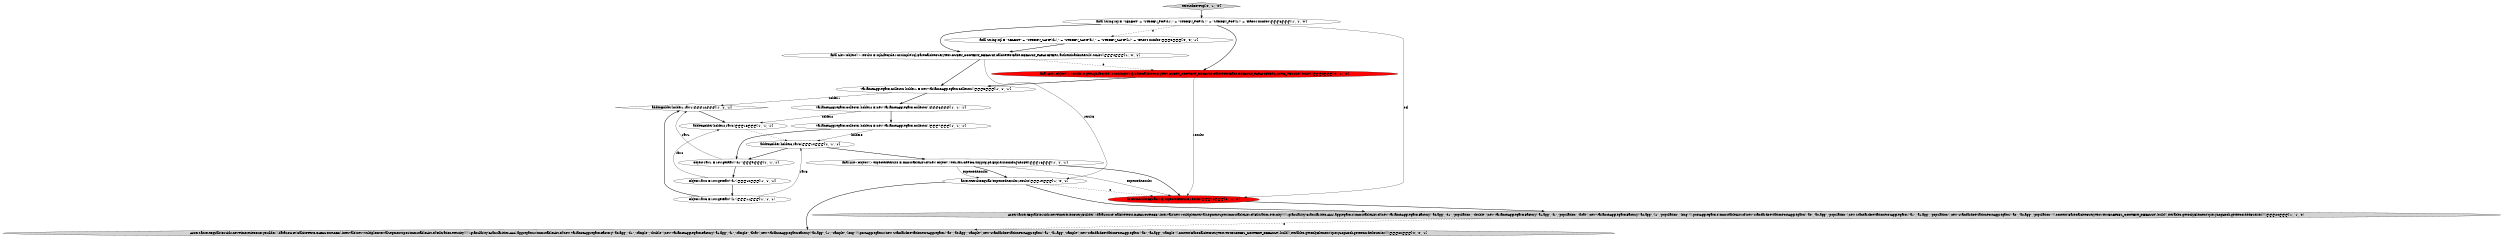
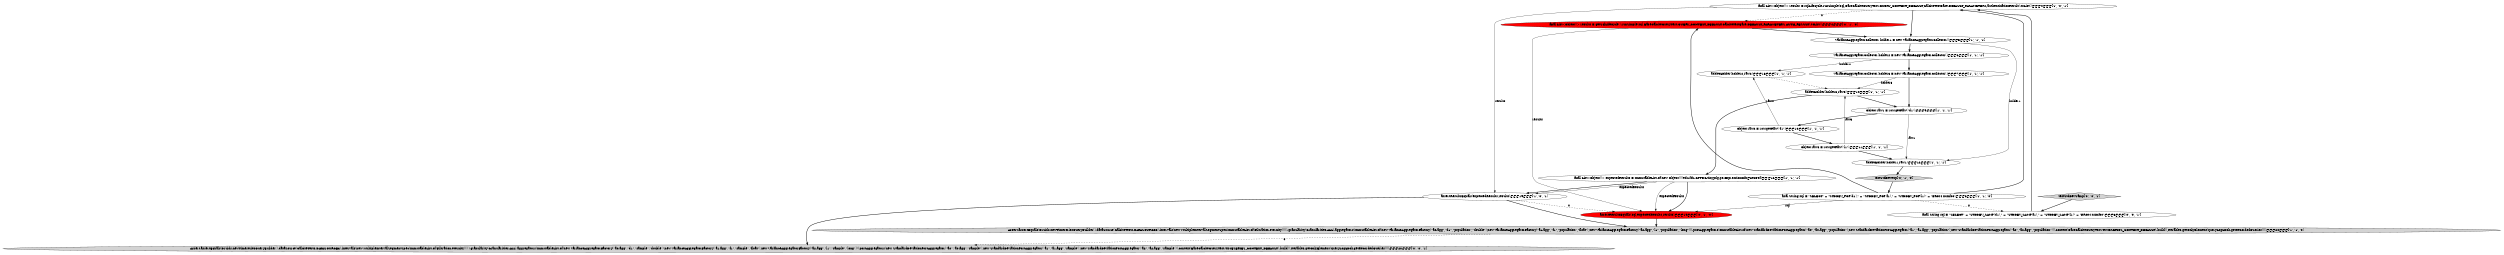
(692, 108) -> (1906, 163)
(711, 116) -> (1901, 170)
none -> (2079, 197)
